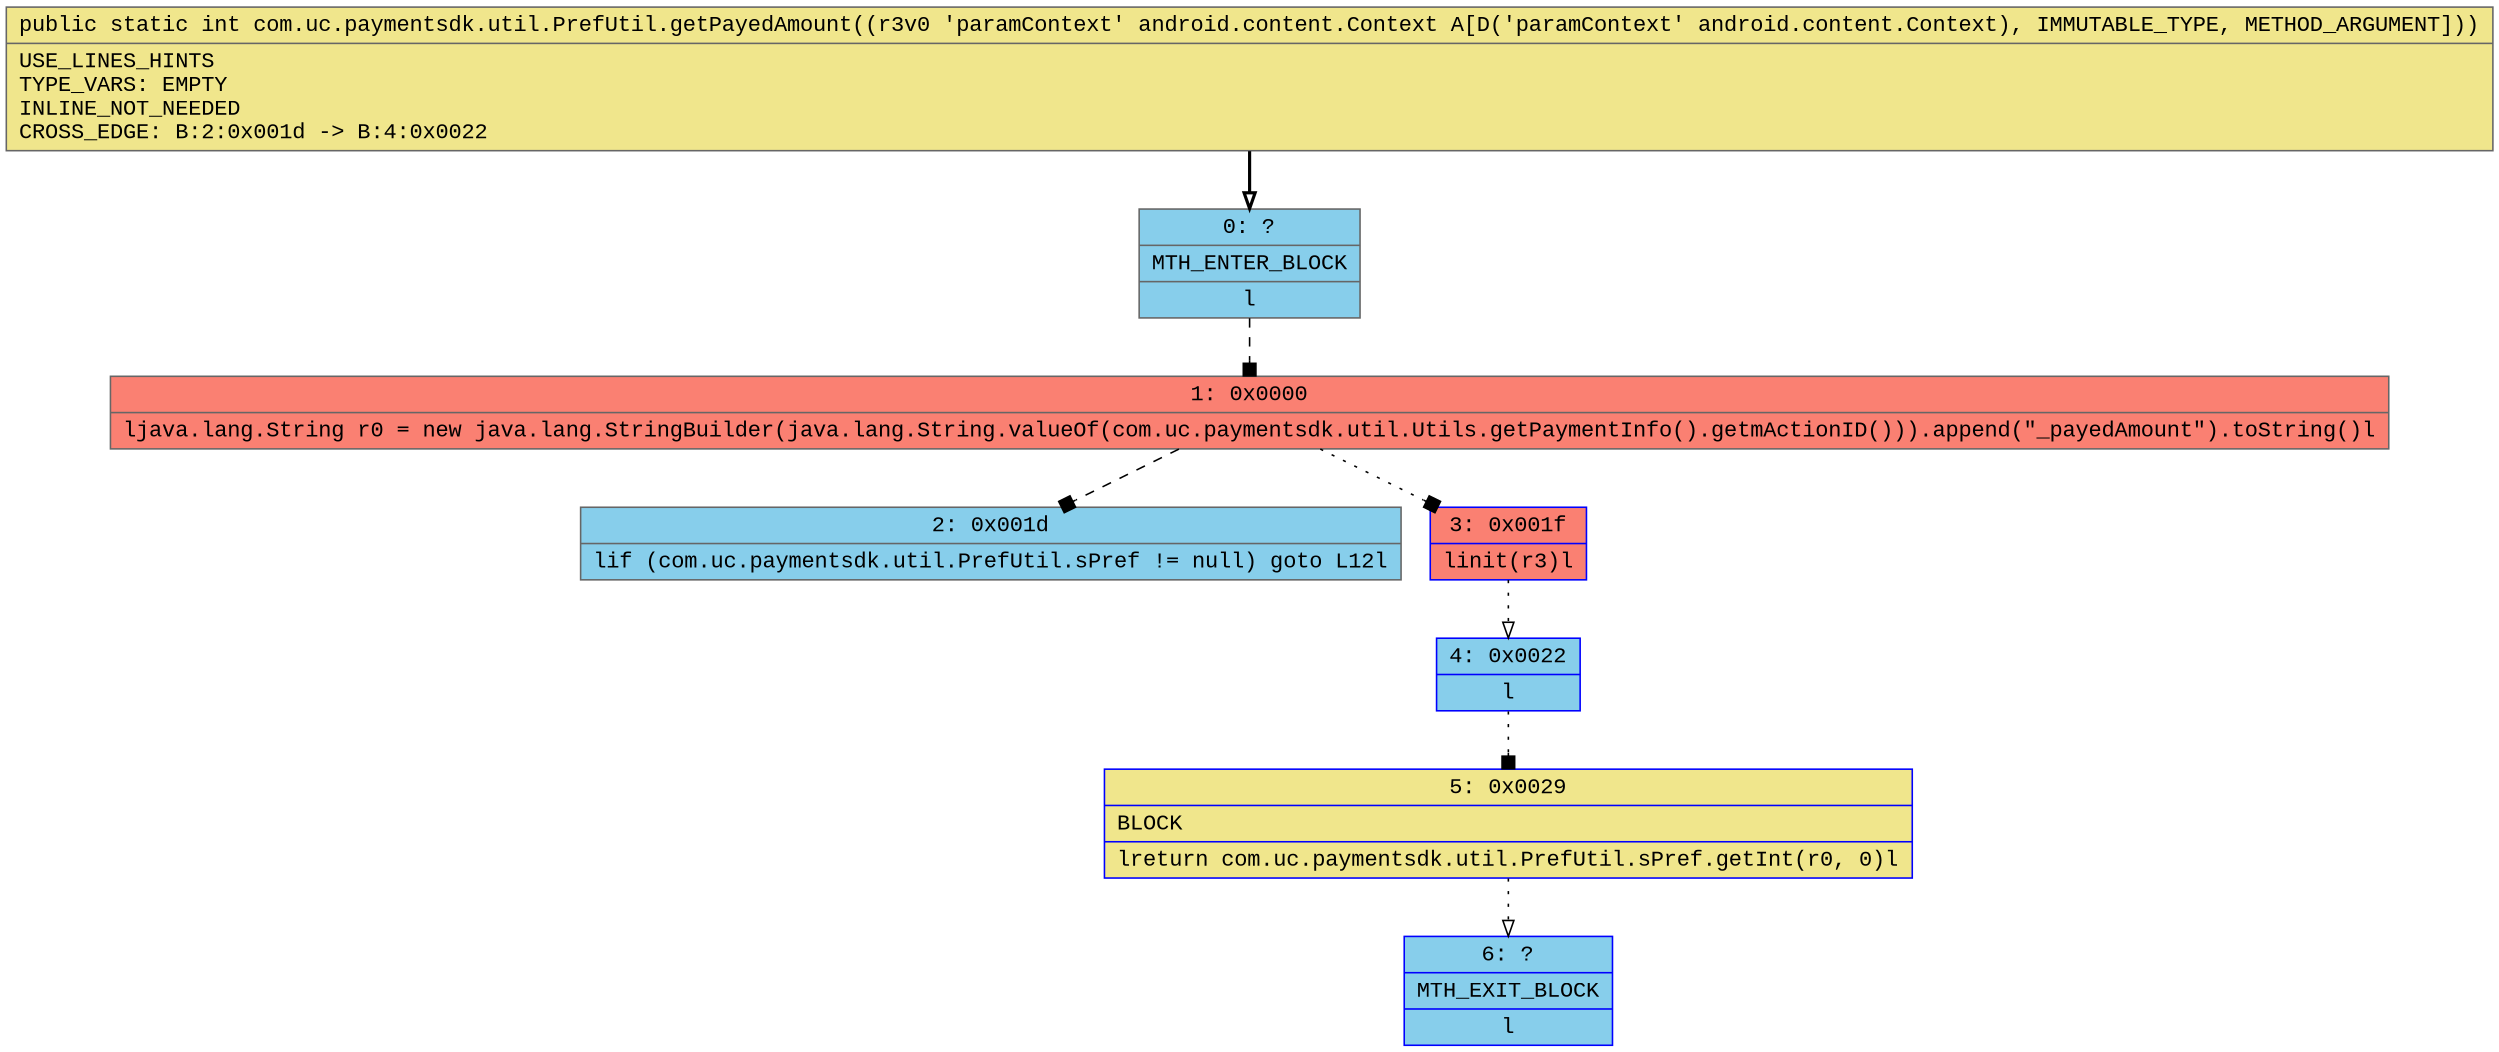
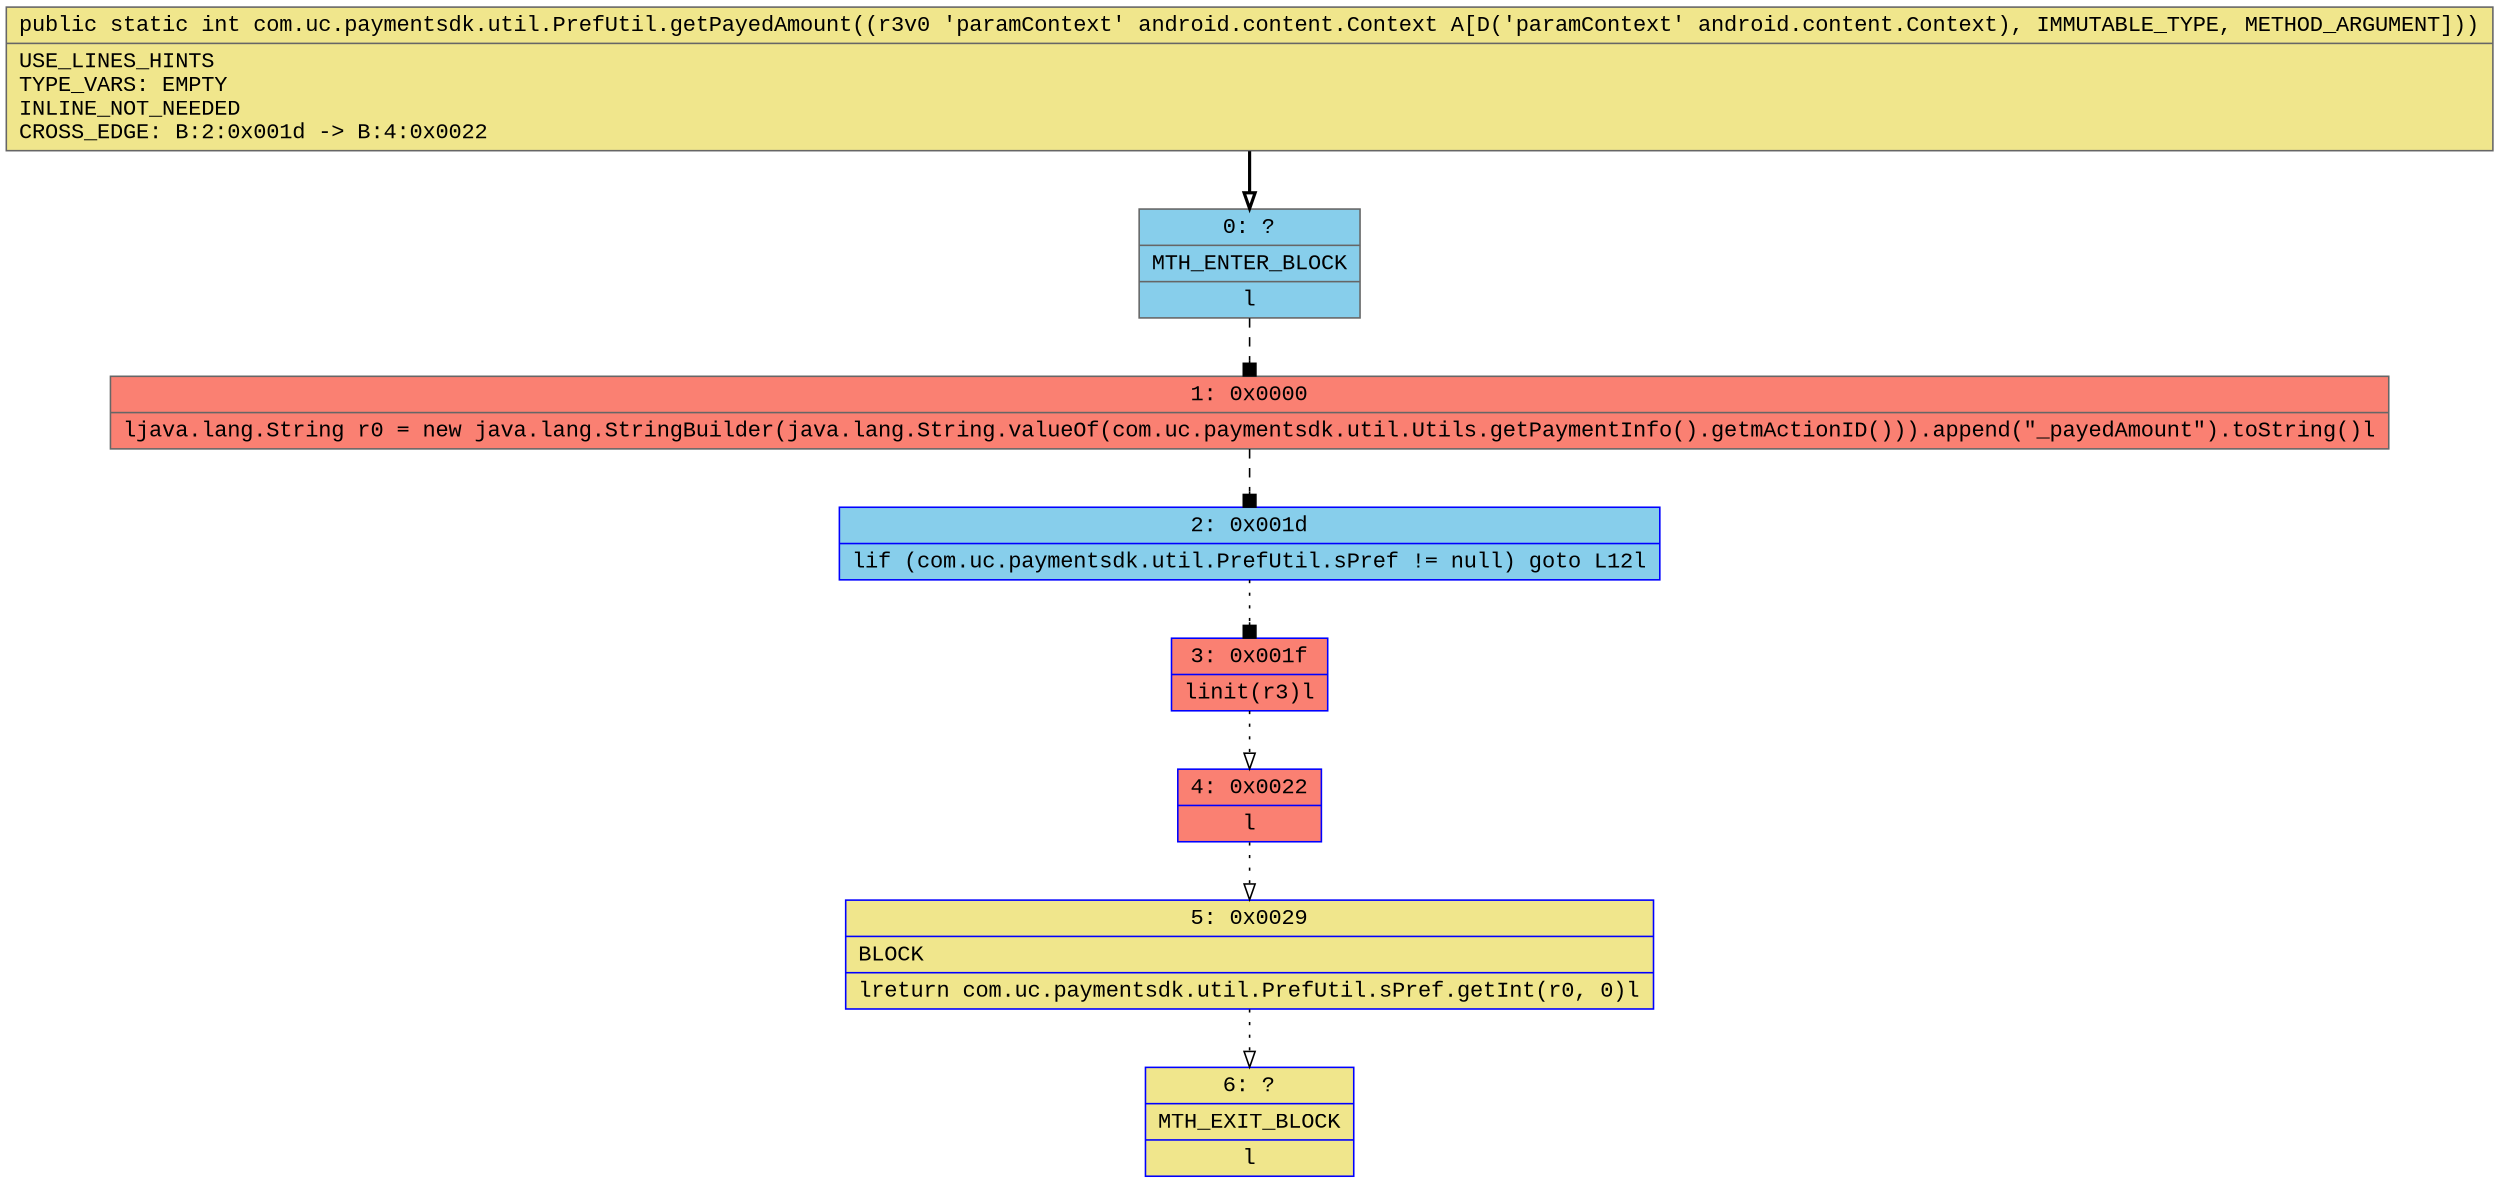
(1372, 475) -> (1250, 601)
(991, 544) -> (1250, 544)
(1508, 674) -> (1250, 805)
(1508, 732) -> (1250, 863)
(1508, 991) -> (1250, 1122)
